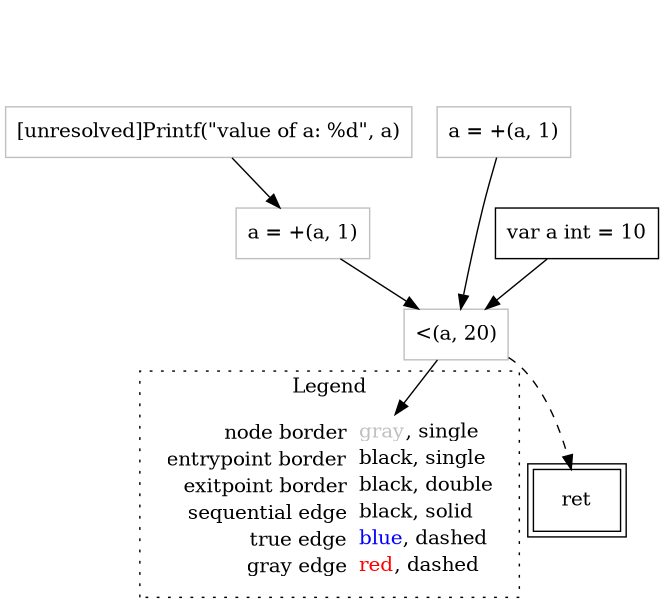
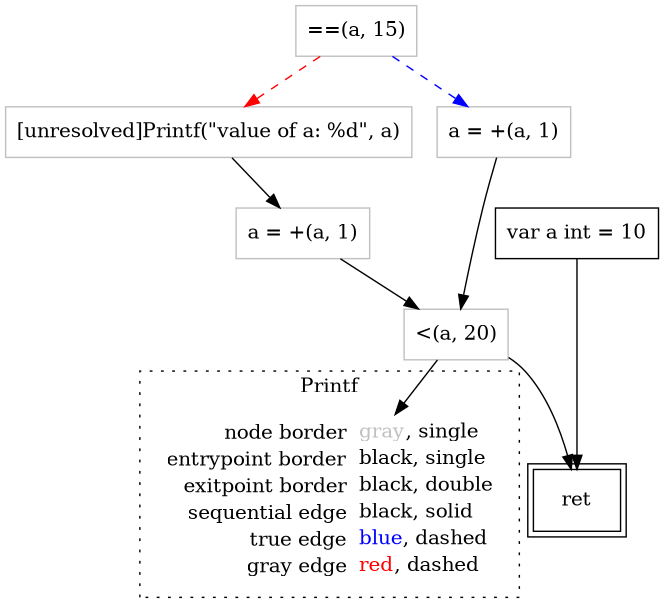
none -> (356, 31)
(522, 280) -> (577, 357)
(330, 387) -> (330, 387)
(546, 401) -> (546, 401)
